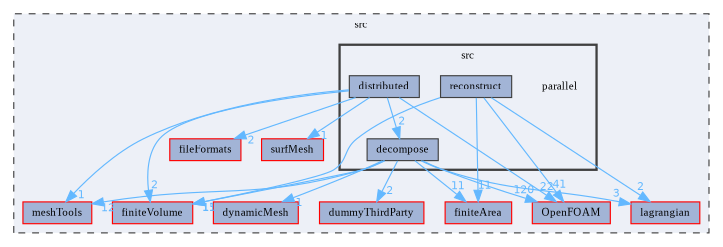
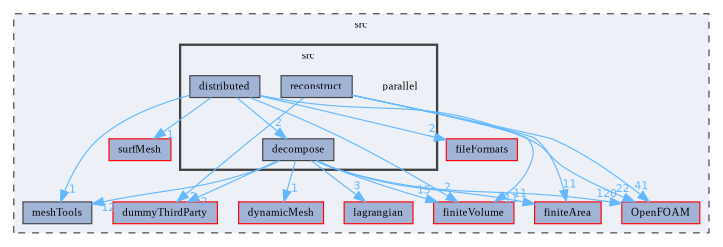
(566, 147) -> (244, 145)
(57, 213) -> (57, 213)
